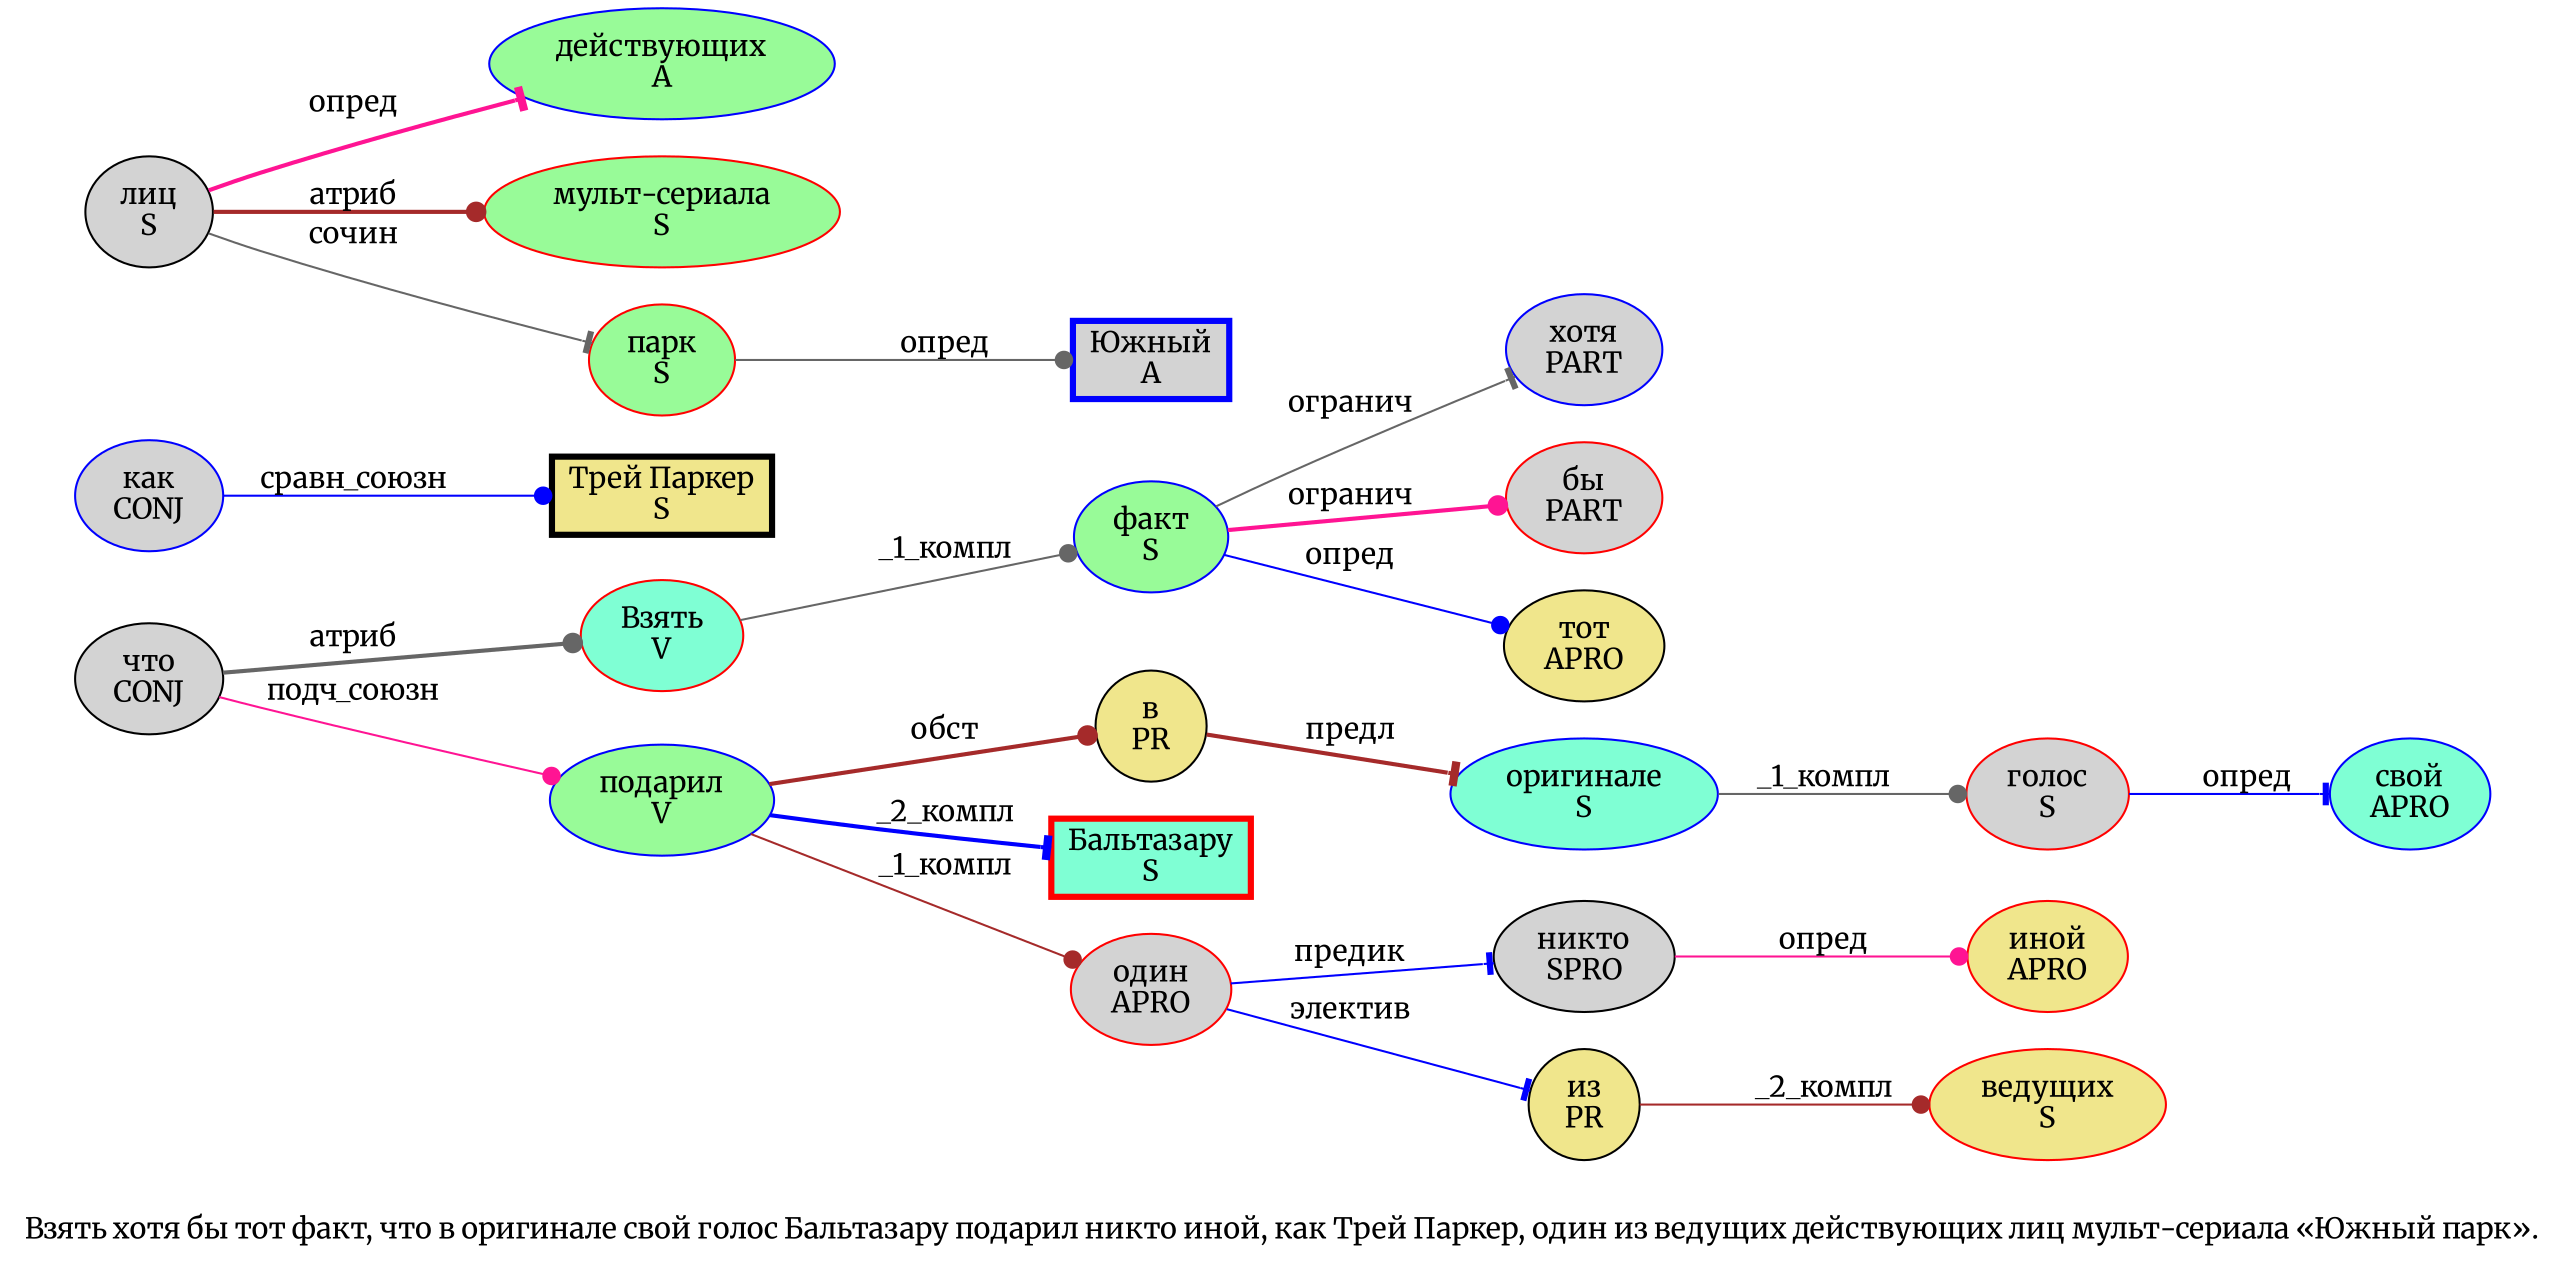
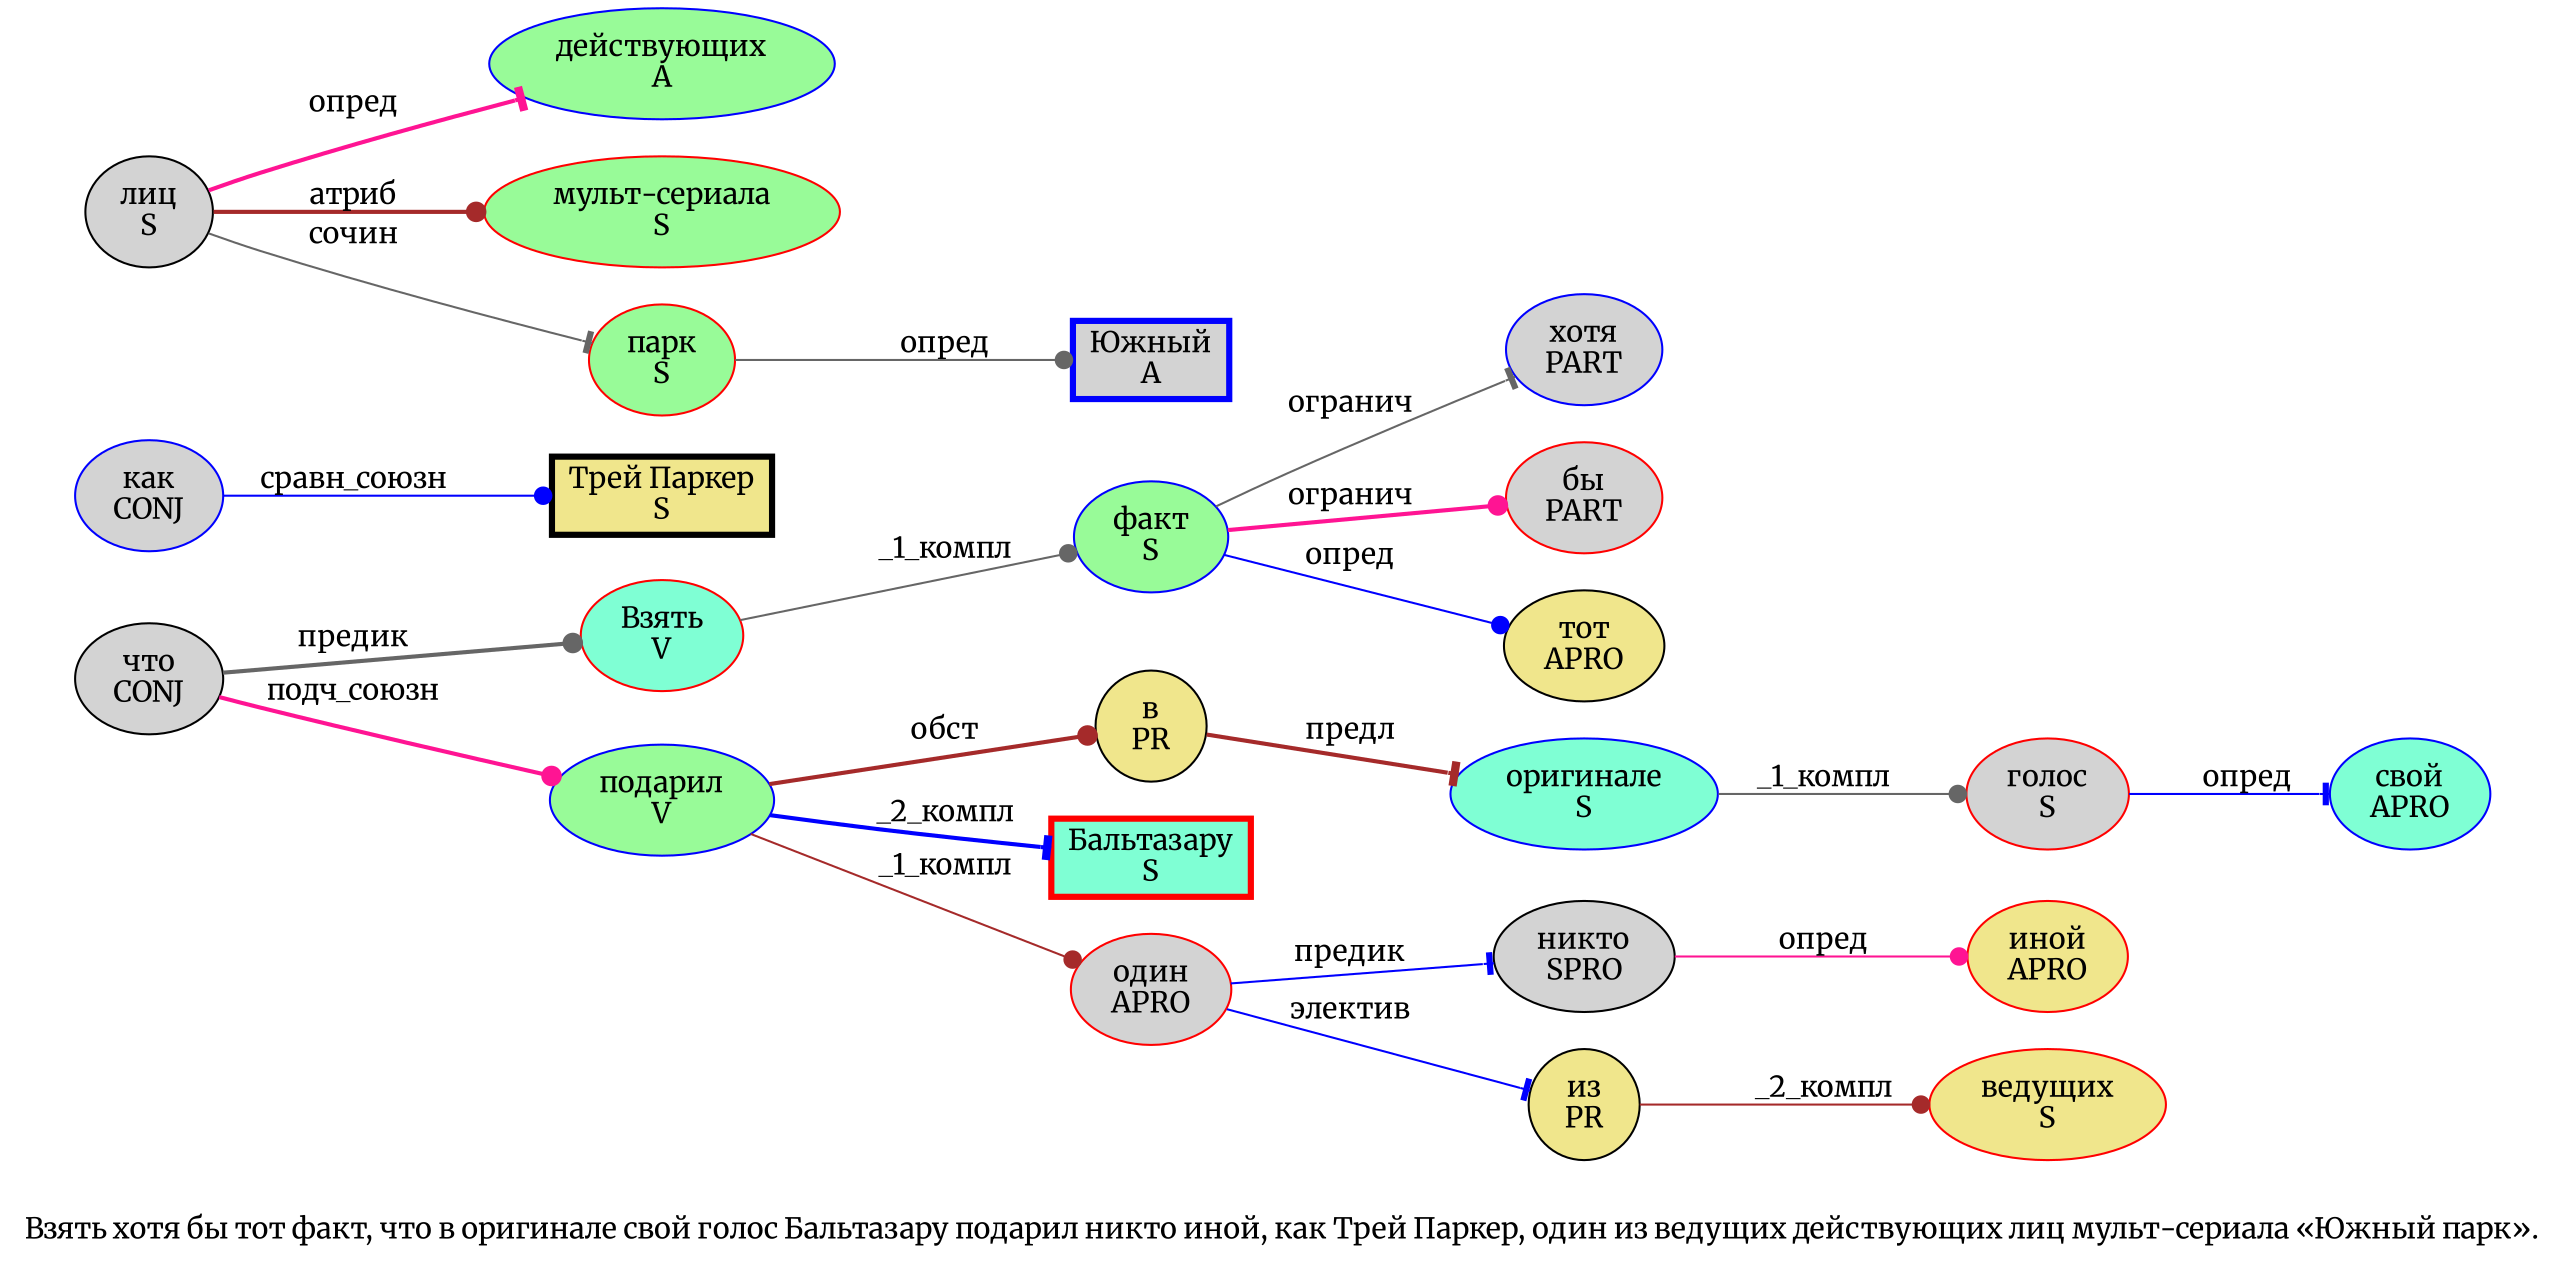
(354, 639) -> (354, 639)
(381, 737) -> (381, 737)
